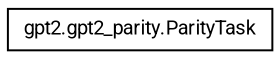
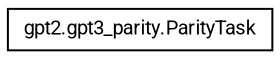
(140, 30) -> (140, 30)
